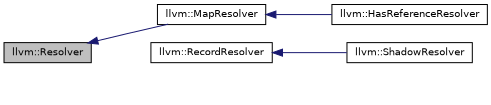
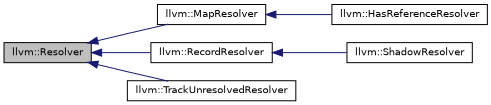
none -> (126, 53)
none -> (212, 91)
